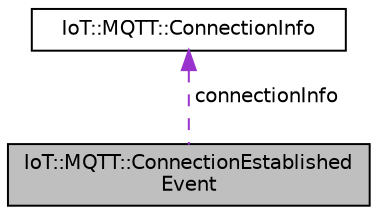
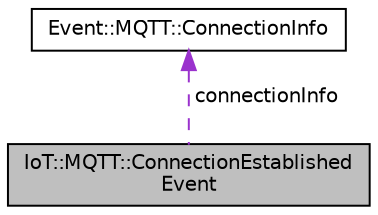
(189, 30) -> (189, 30)
